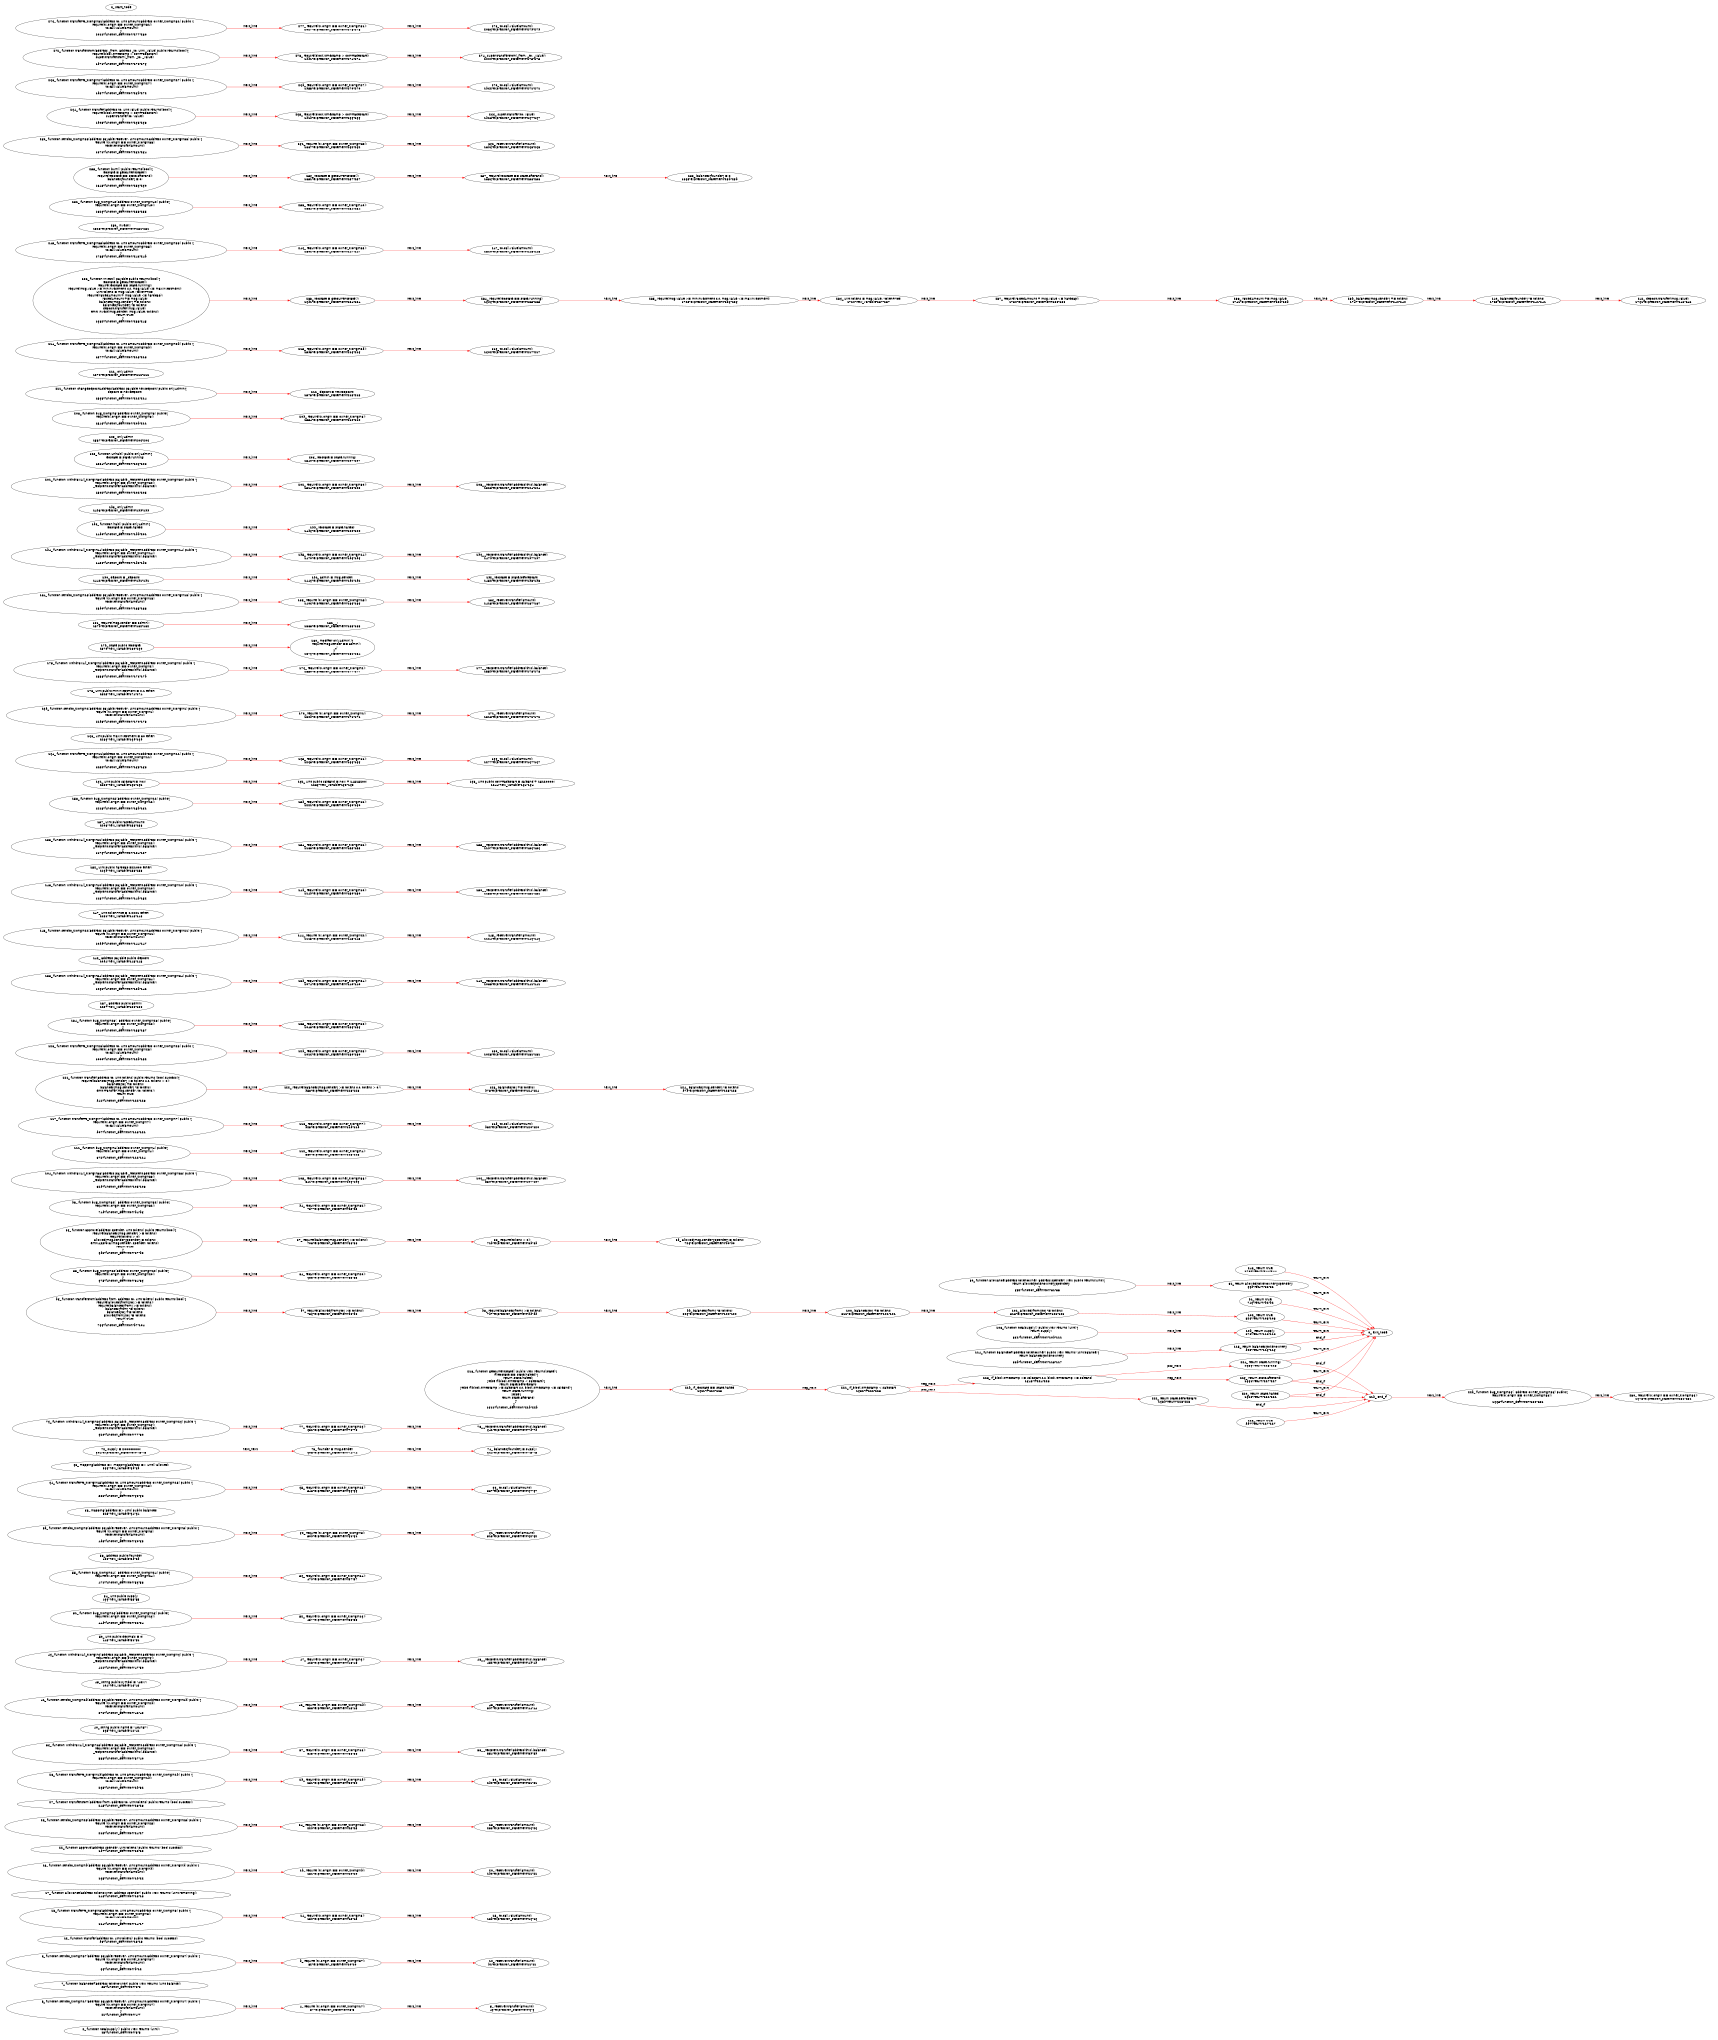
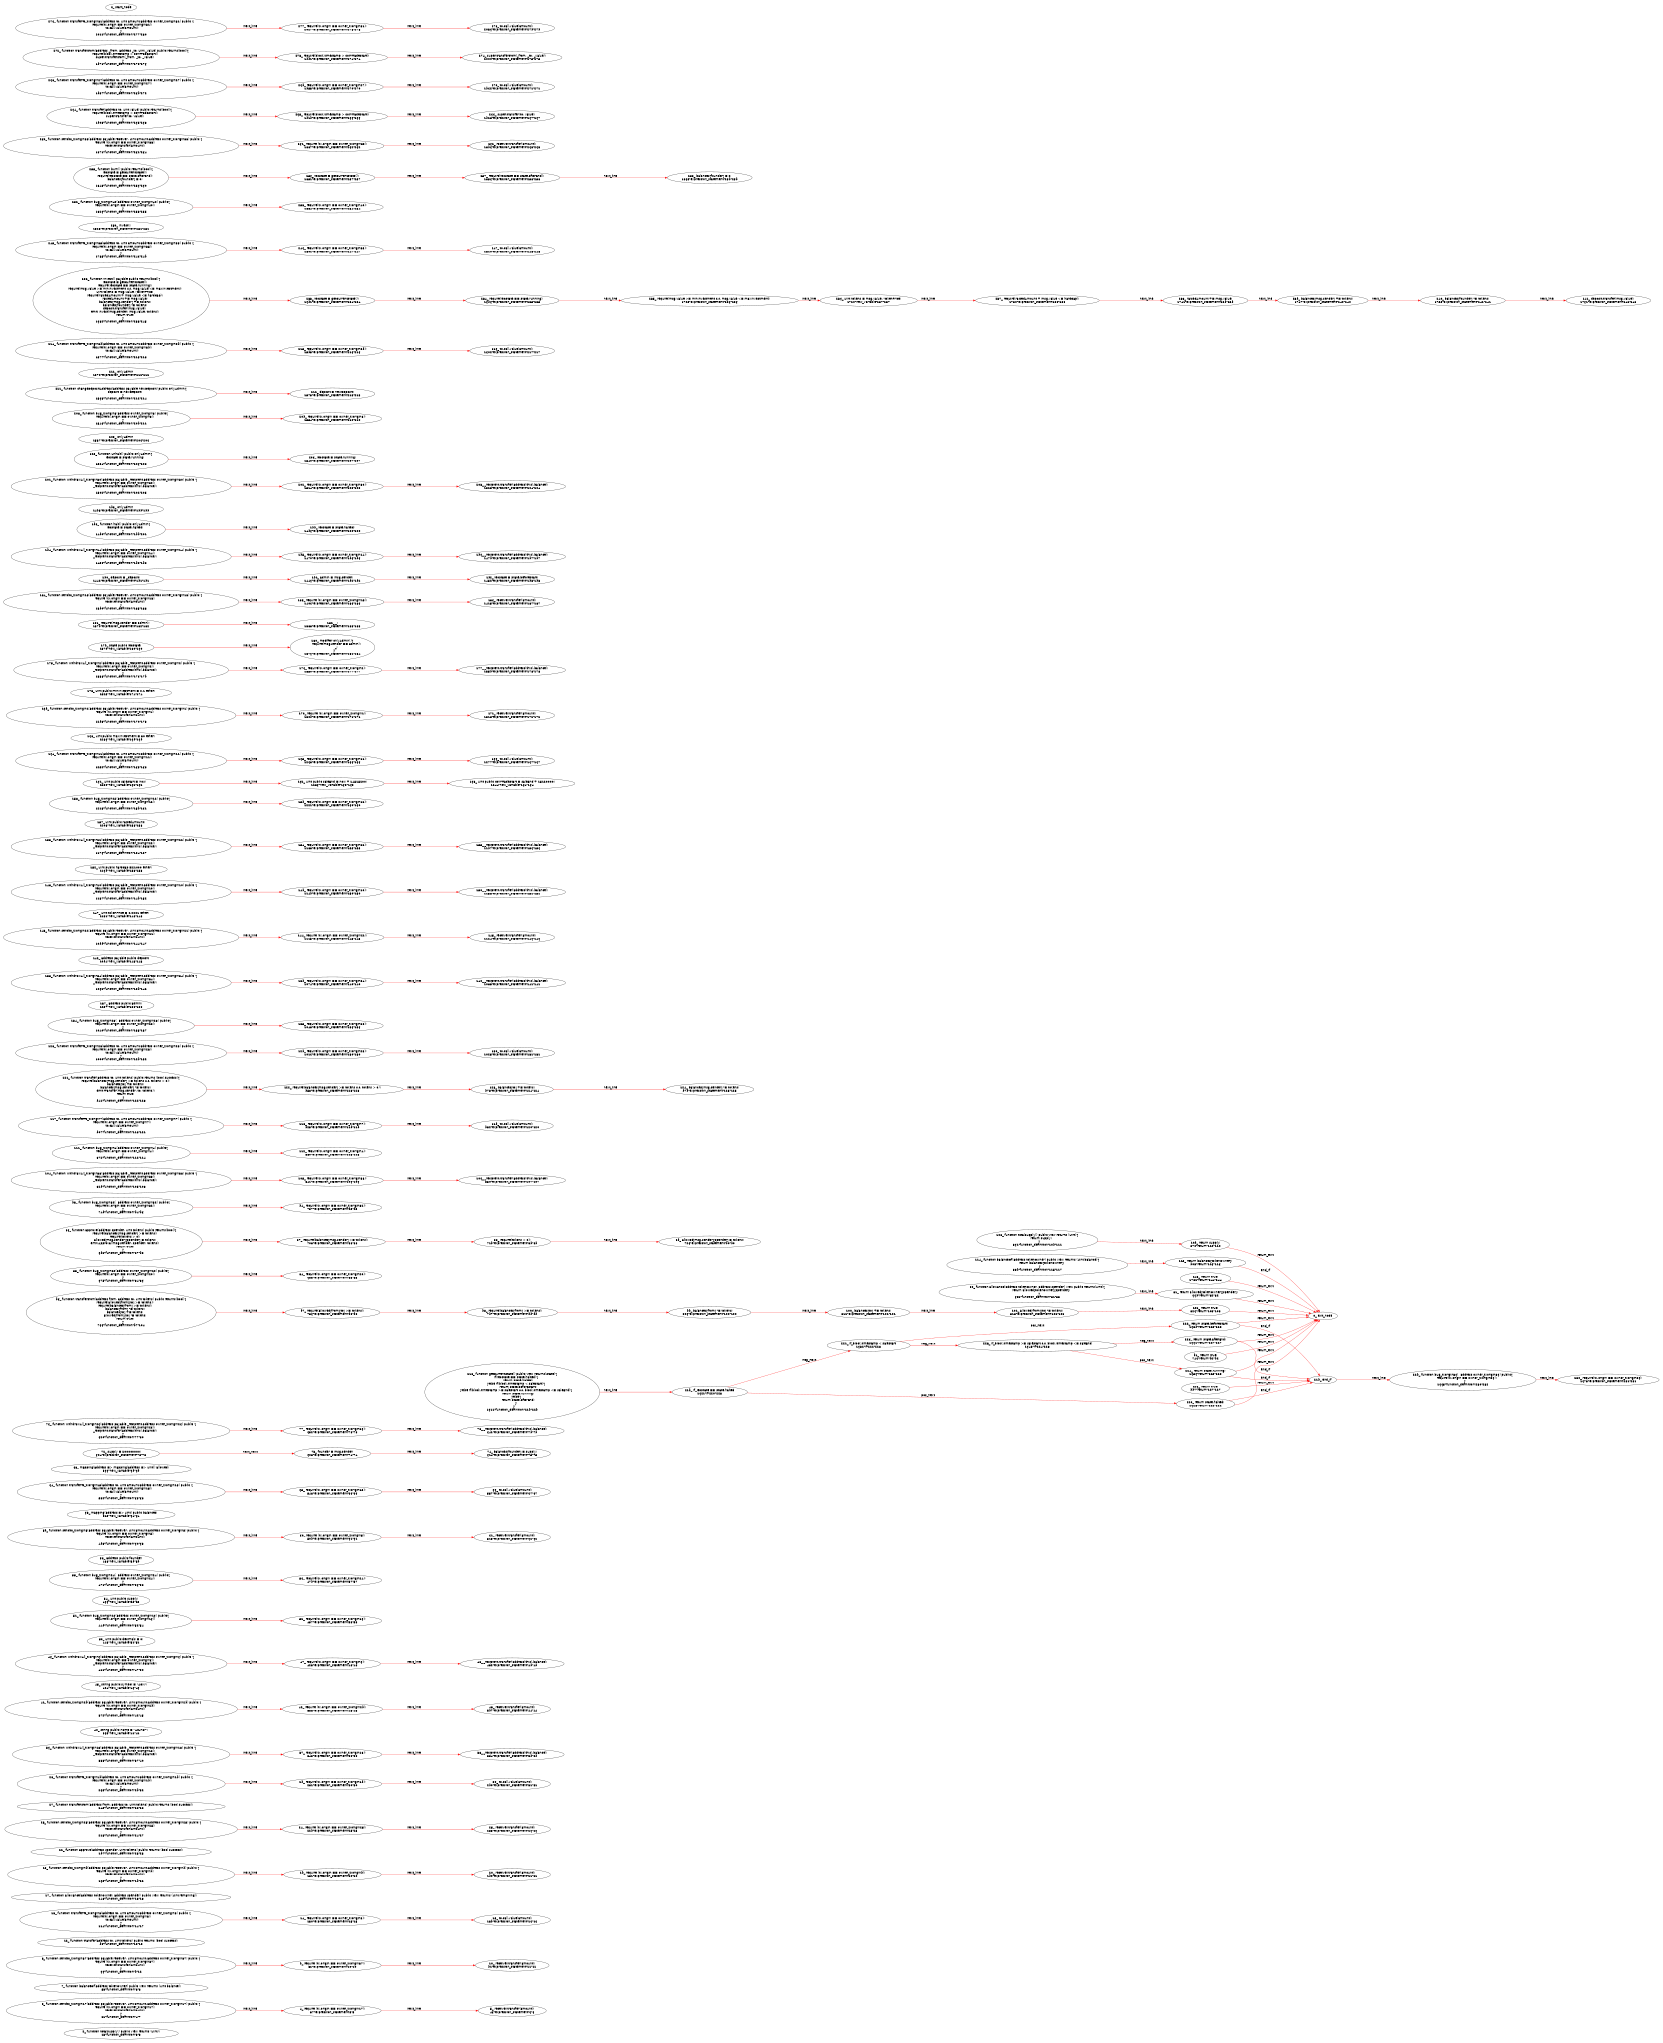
none -> (1272, 1320)
none -> (961, 1398)
